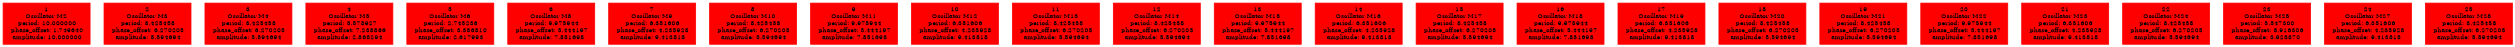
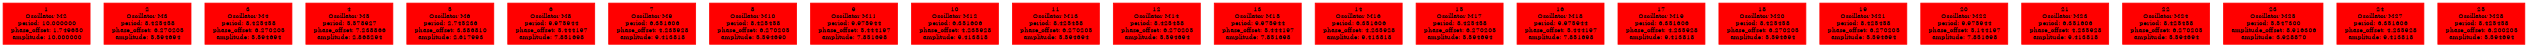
(47, 30) -> (47, 30)
(1964, 30) -> (1964, 30)
(2267, 30) -> (2273, 30)
(2469, 30) -> (2481, 30)
(753, 37) -> (753, 37)
